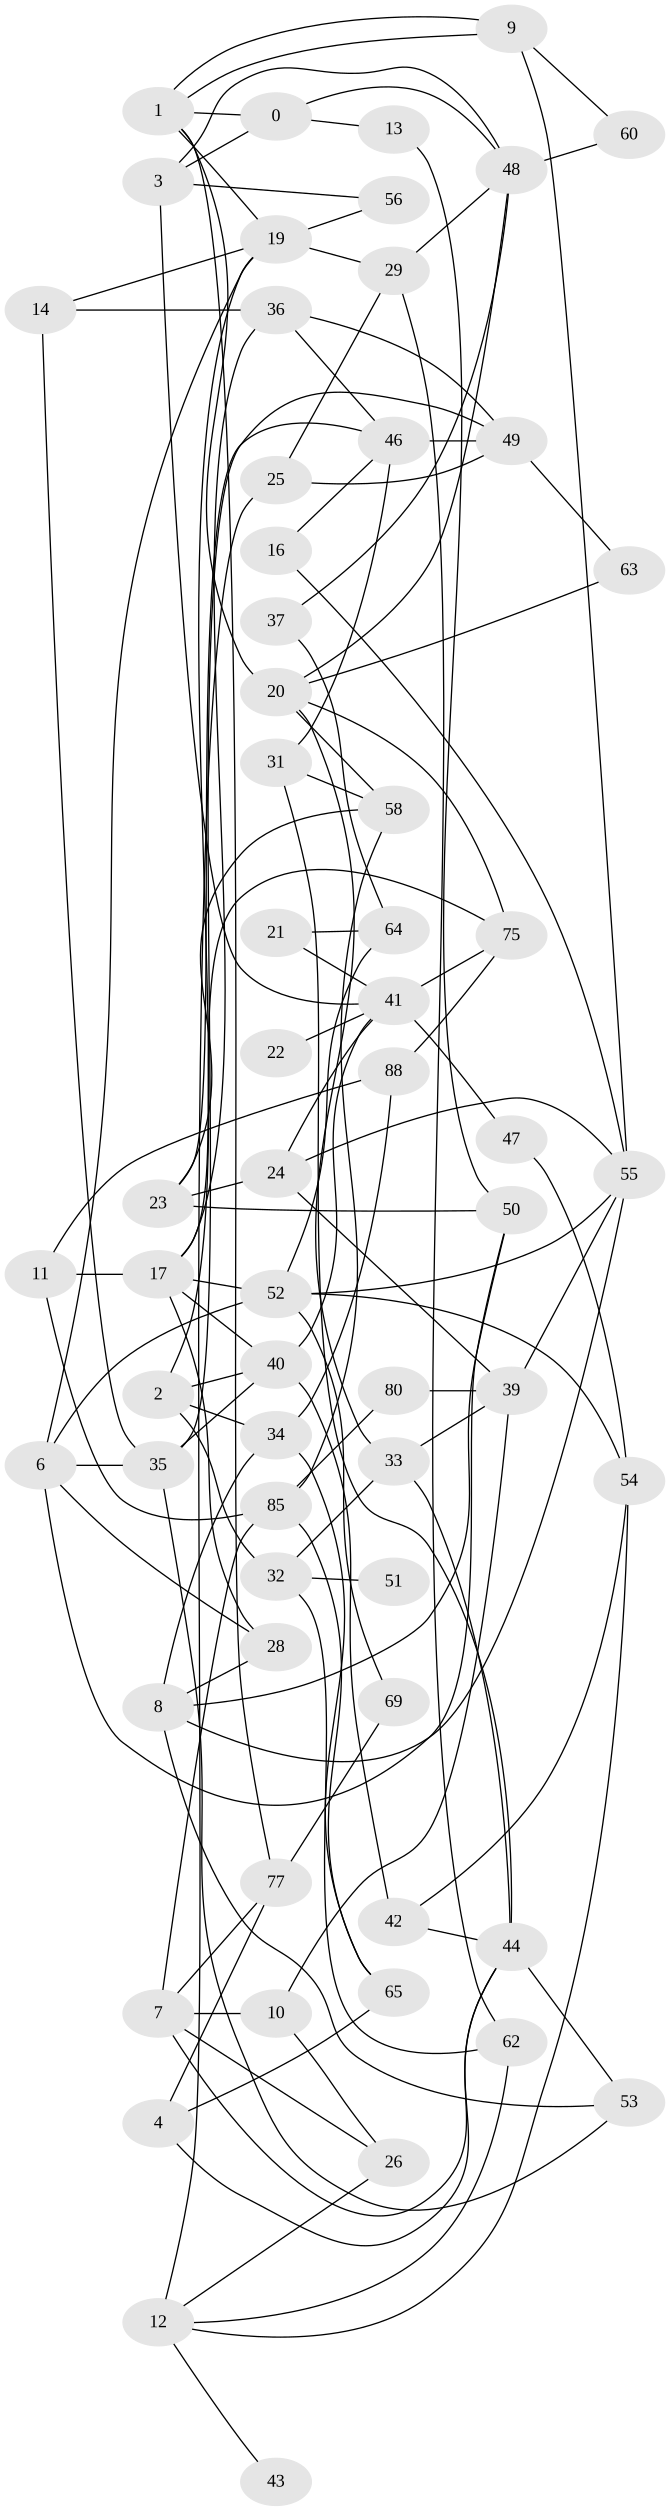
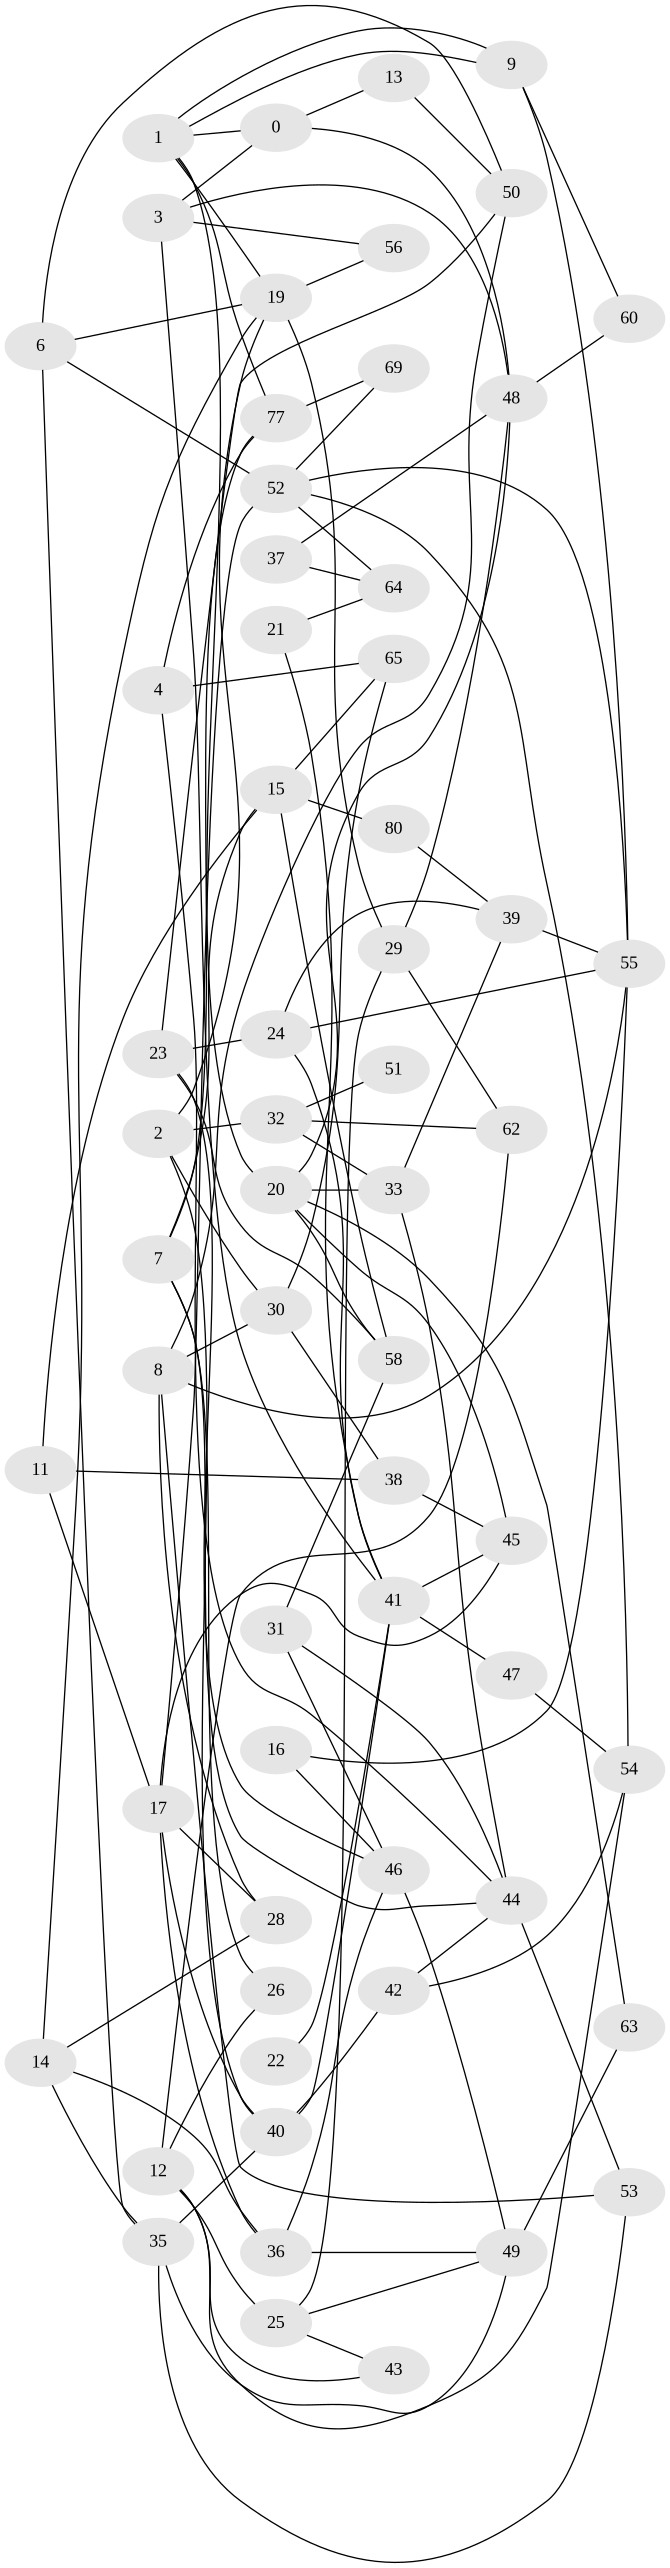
(512, 935) -> (512, 1541)
(394, 1072) -> (394, 1481)
(276, 1435) -> (276, 1310)
(276, 1506) -> (276, 790)
(150, 1565) -> (158, 1991)
(276, 2014) -> none
none -> (335, 2347)
